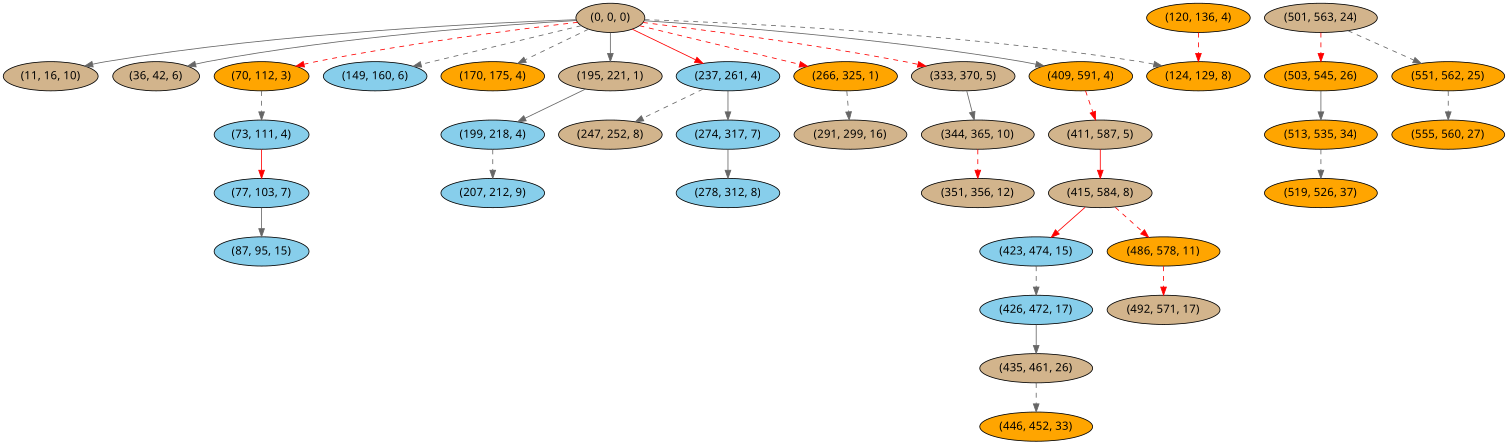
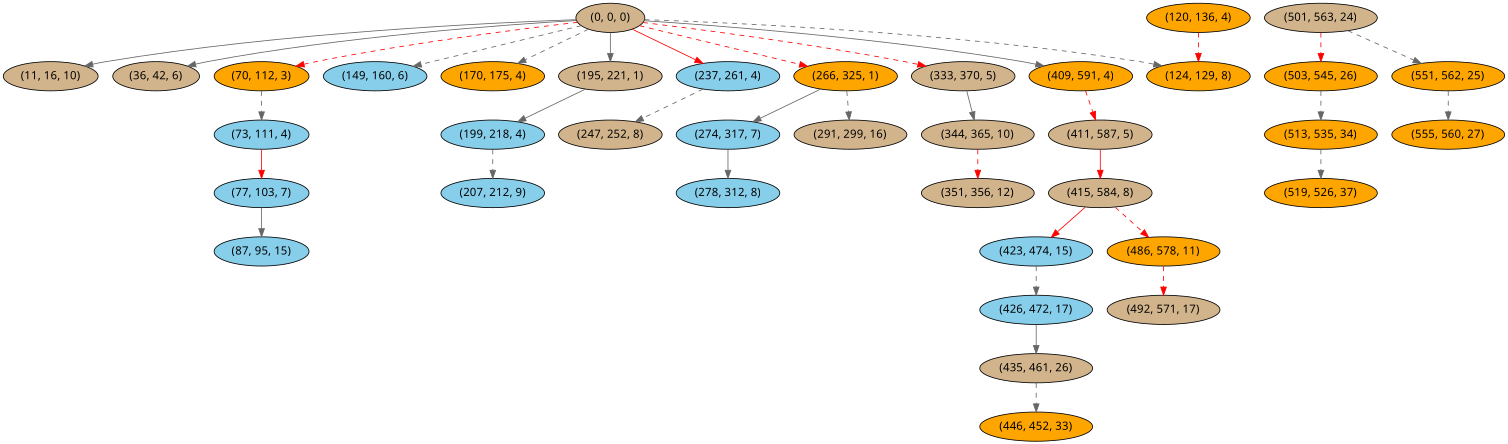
(728, 101) -> (790, 104)
(1321, 101) -> (1321, 101)
